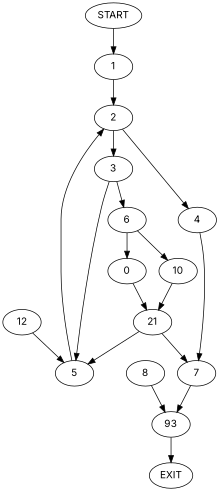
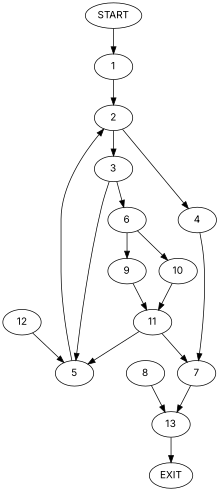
(127, 271) -> (127, 271)
(153, 322) -> (153, 322)
(171, 424) -> (171, 424)
